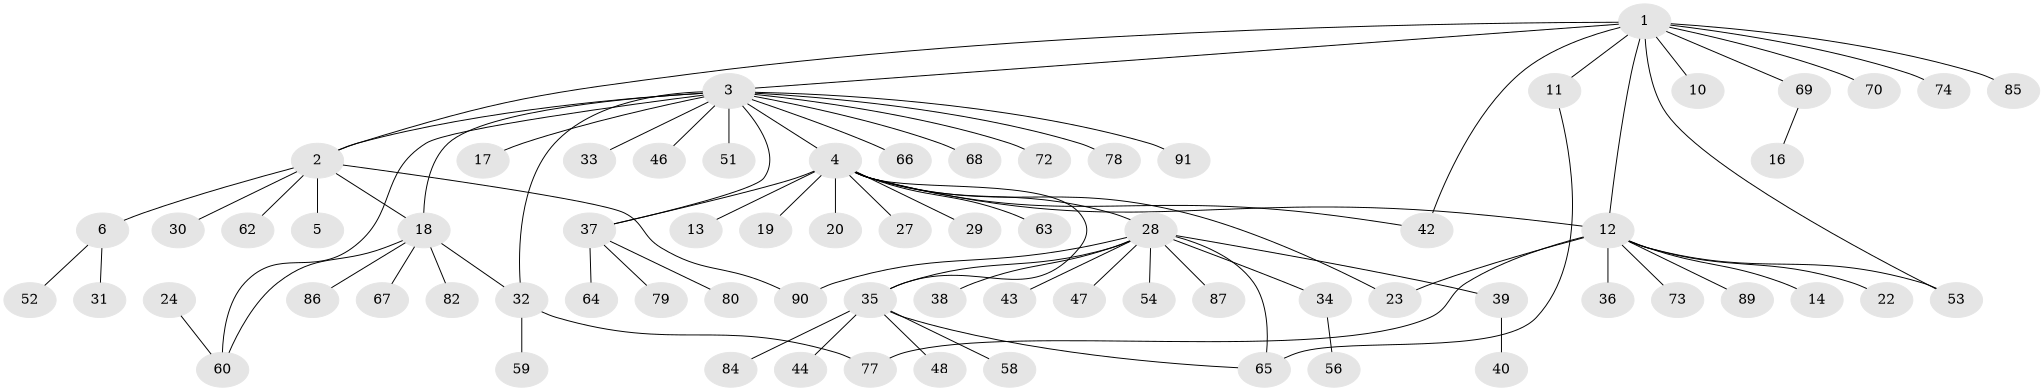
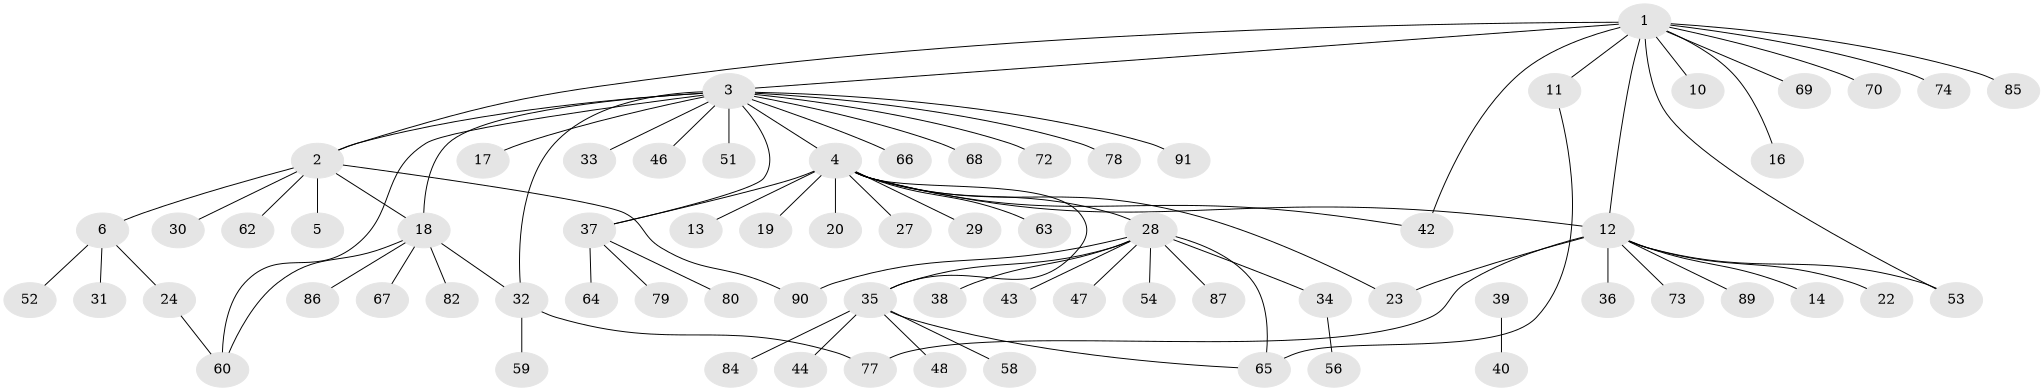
(1791, 126) -> (1733, 74)
none -> (136, 265)
(1342, 265) -> none
